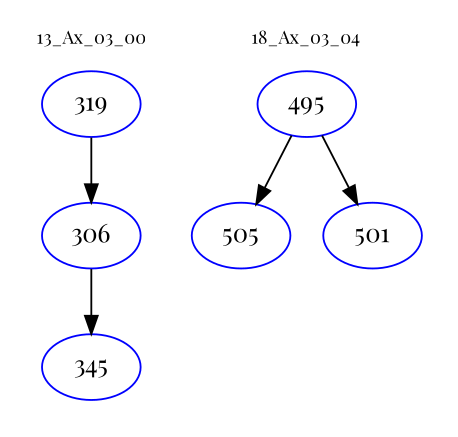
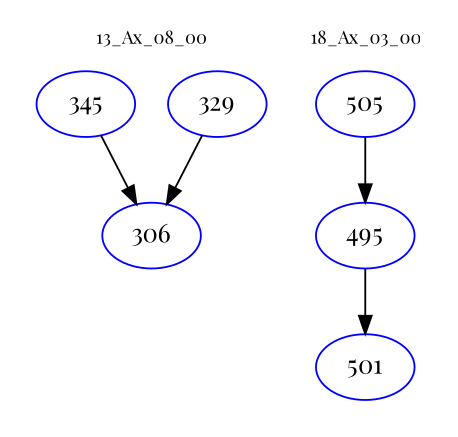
(92, 39) -> (152, 39)
(307, 39) -> (366, 39)
(91, 104) -> (217, 104)
(278, 162) -> (365, 161)
(91, 292) -> (115, 162)
